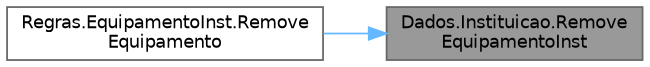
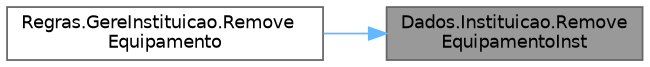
(165, 34) -> (165, 34)
